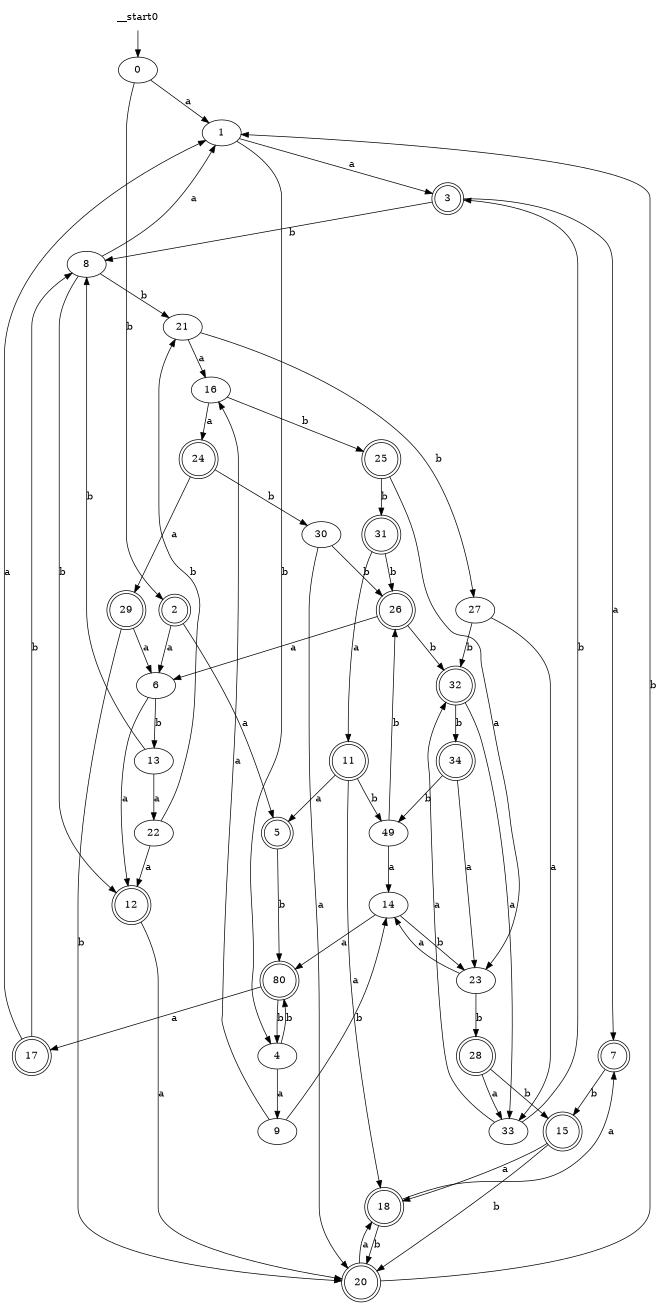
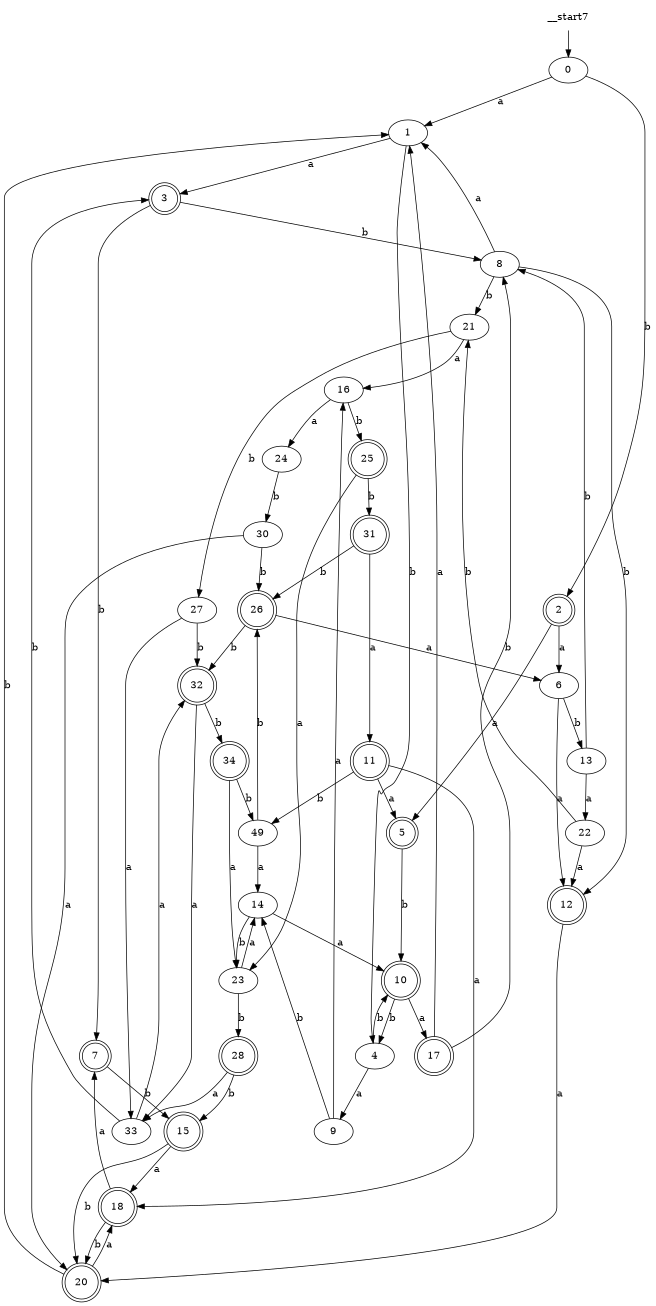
(138, 17) -> (568, 17)
(199, 459) -> (282, 459)
(126, 610) -> none
(616, 610) -> (102, 610)
(280, 981) -> (401, 981)
